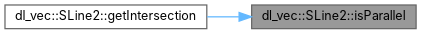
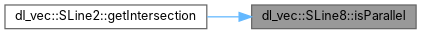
(334, 17) -> (334, 17)
